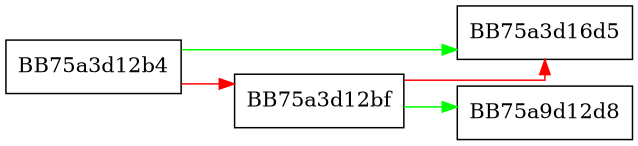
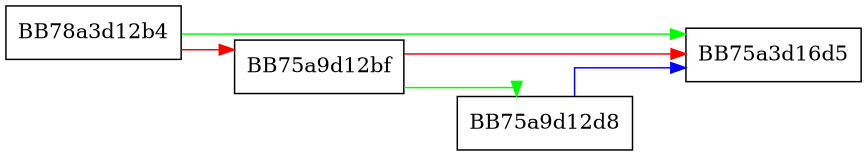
(94, 67) -> (94, 33)
none -> (609, 68)
(319, 101) -> (319, 67)
